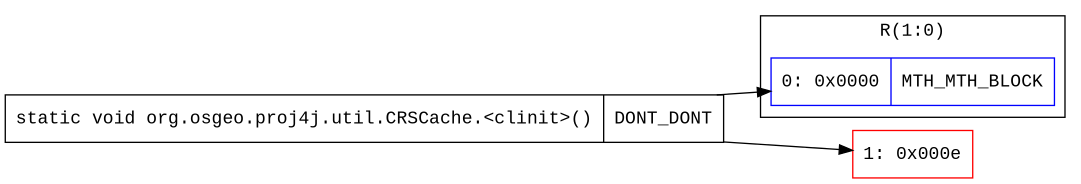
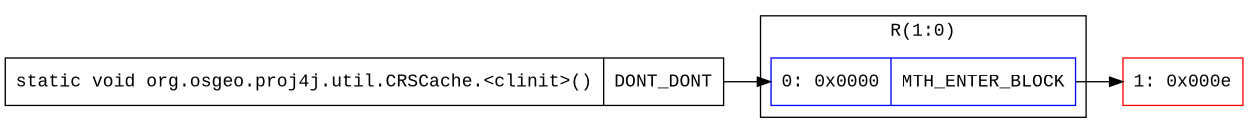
(973, 81) -> (983, 81)
(781, 146) -> (1094, 82)
